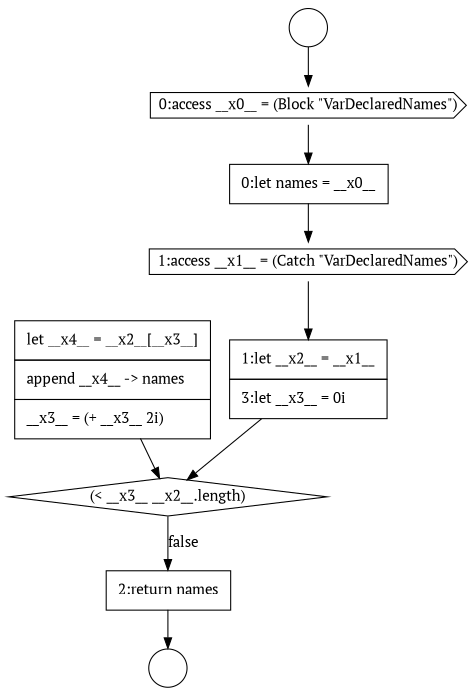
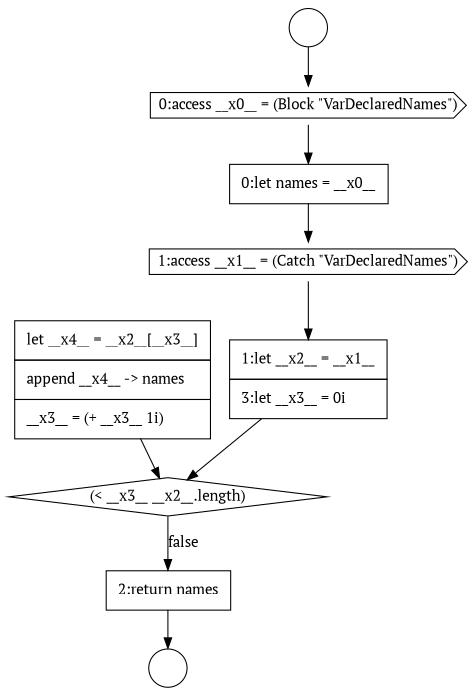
(96, 419) -> (96, 419)
